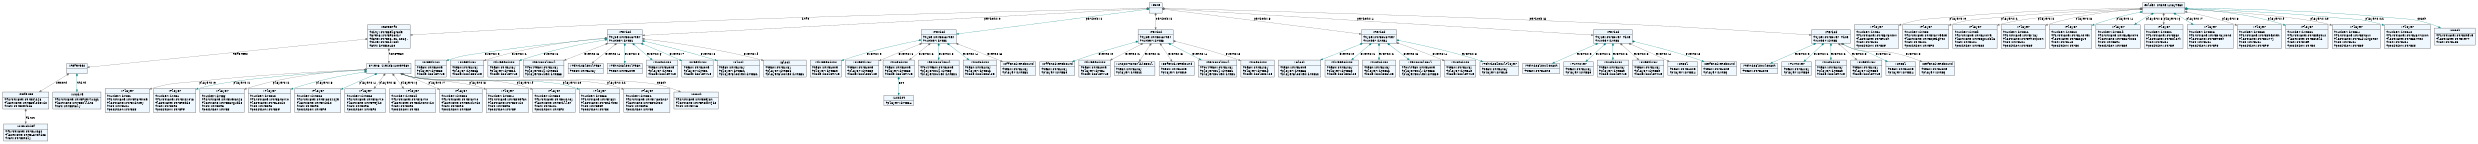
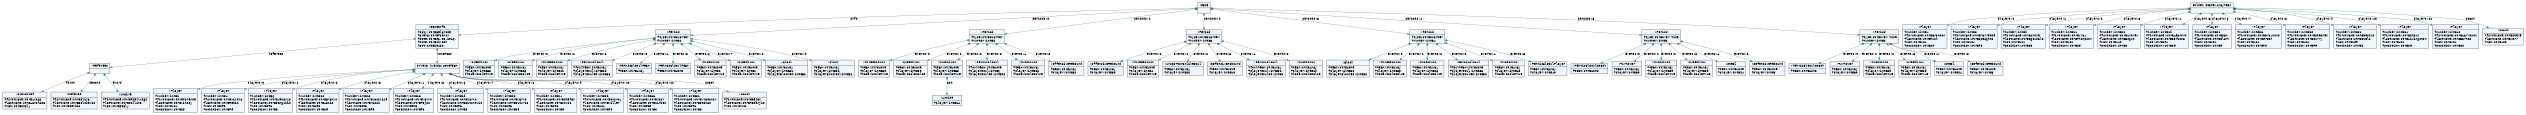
(26, 117) -> (65, 82)
